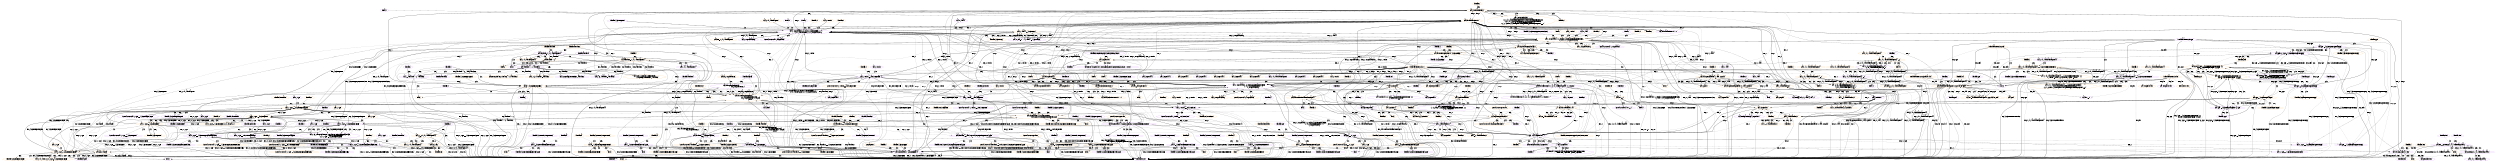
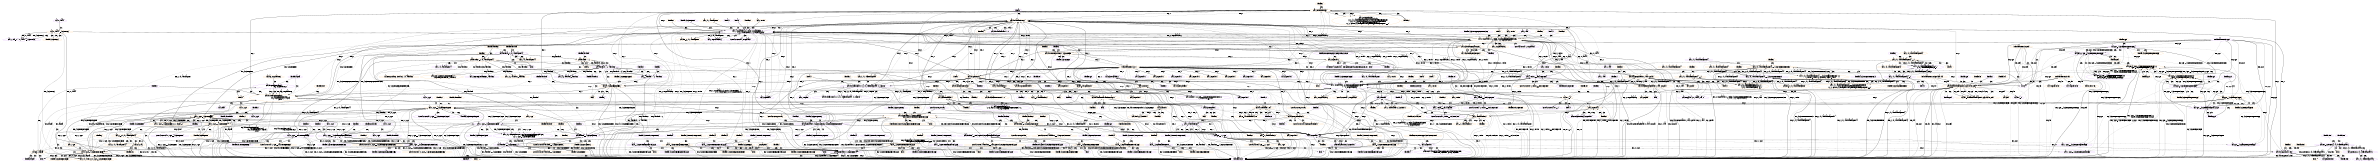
none -> (1978, 77)
